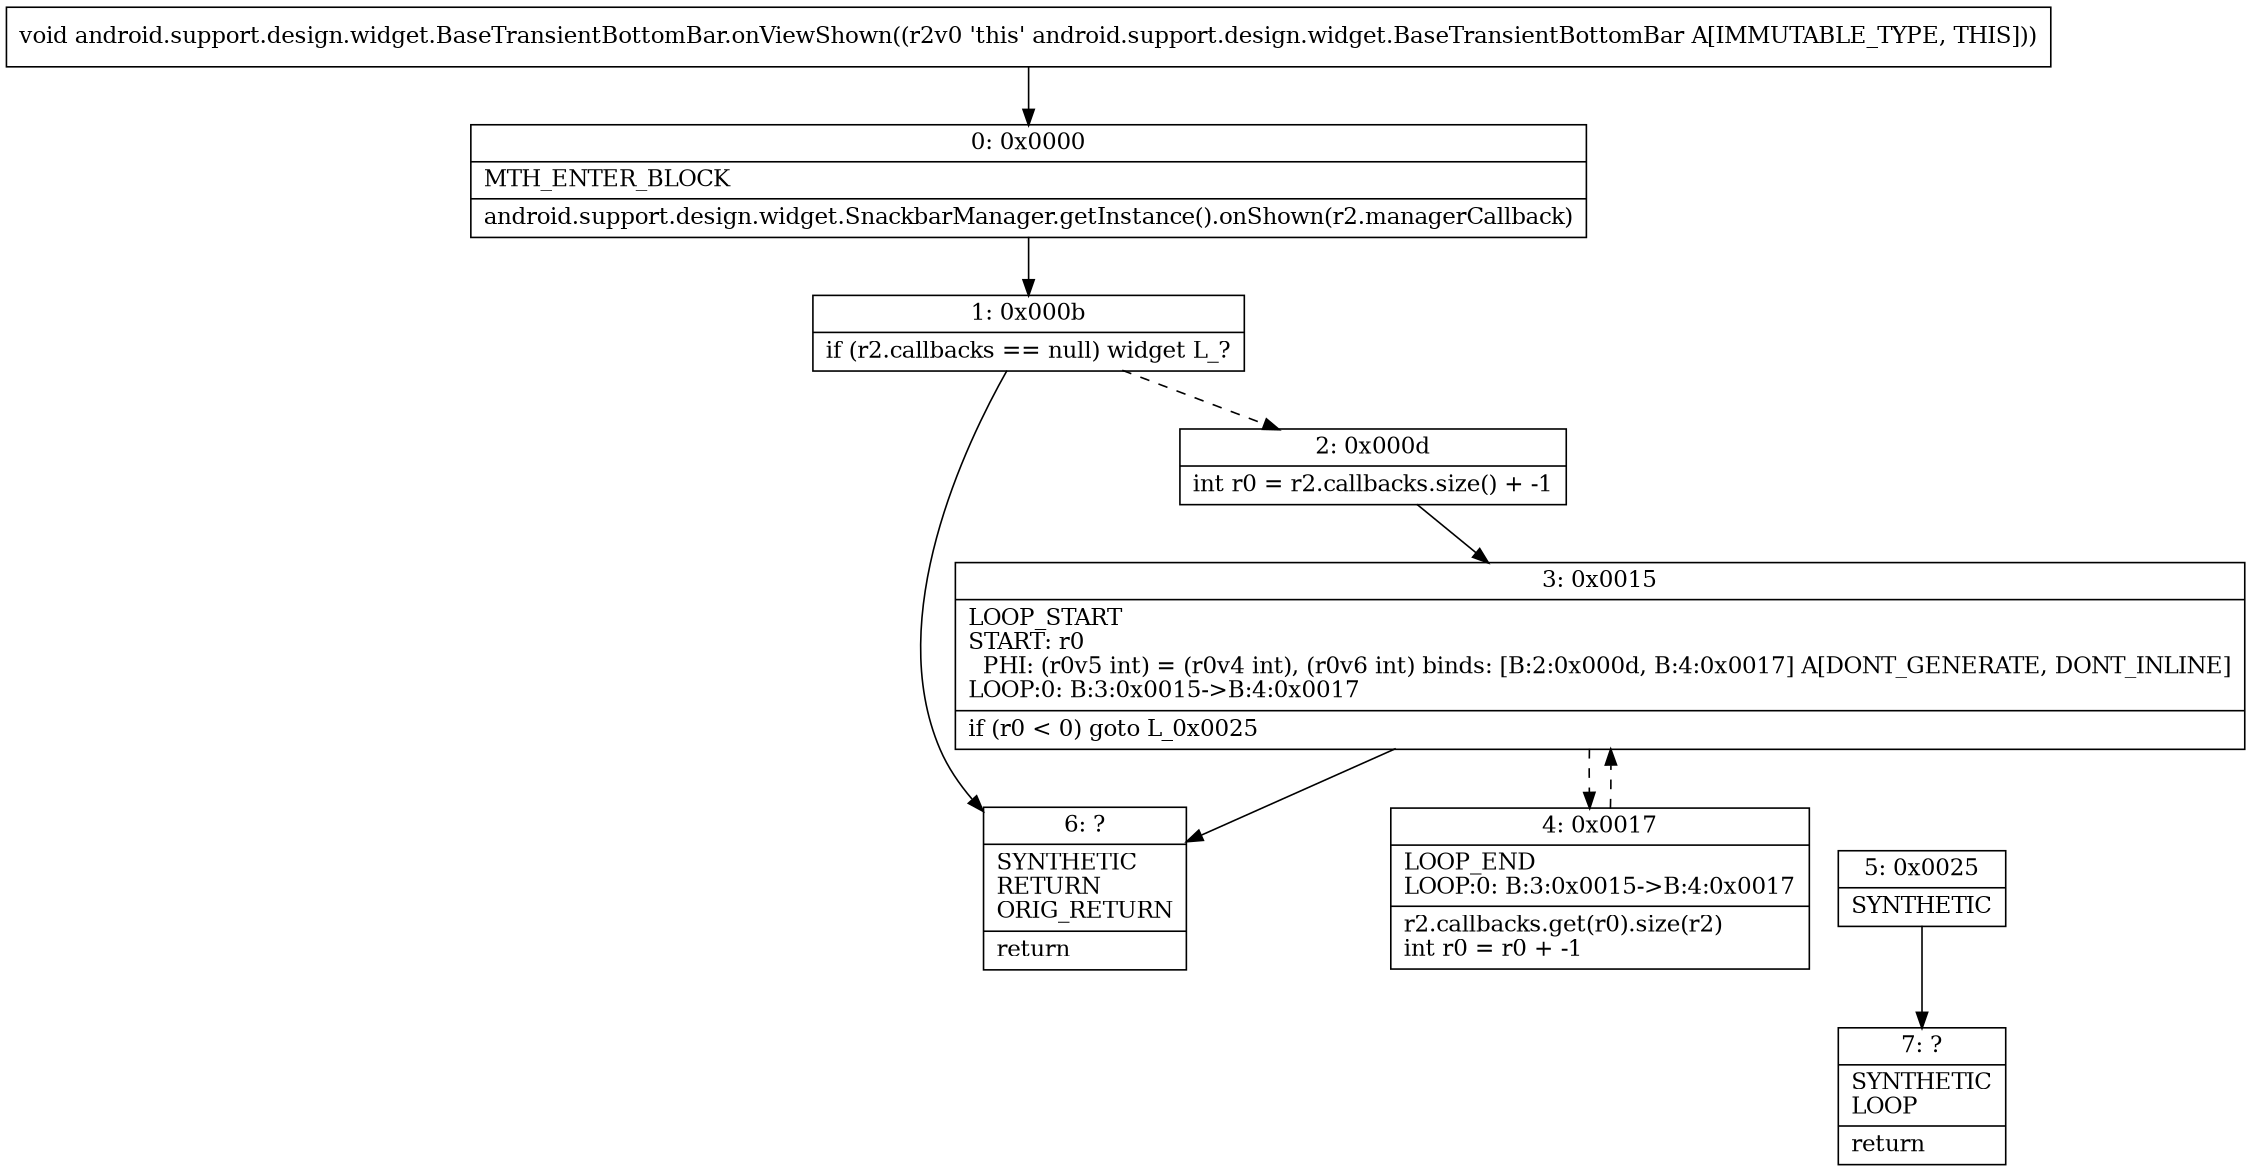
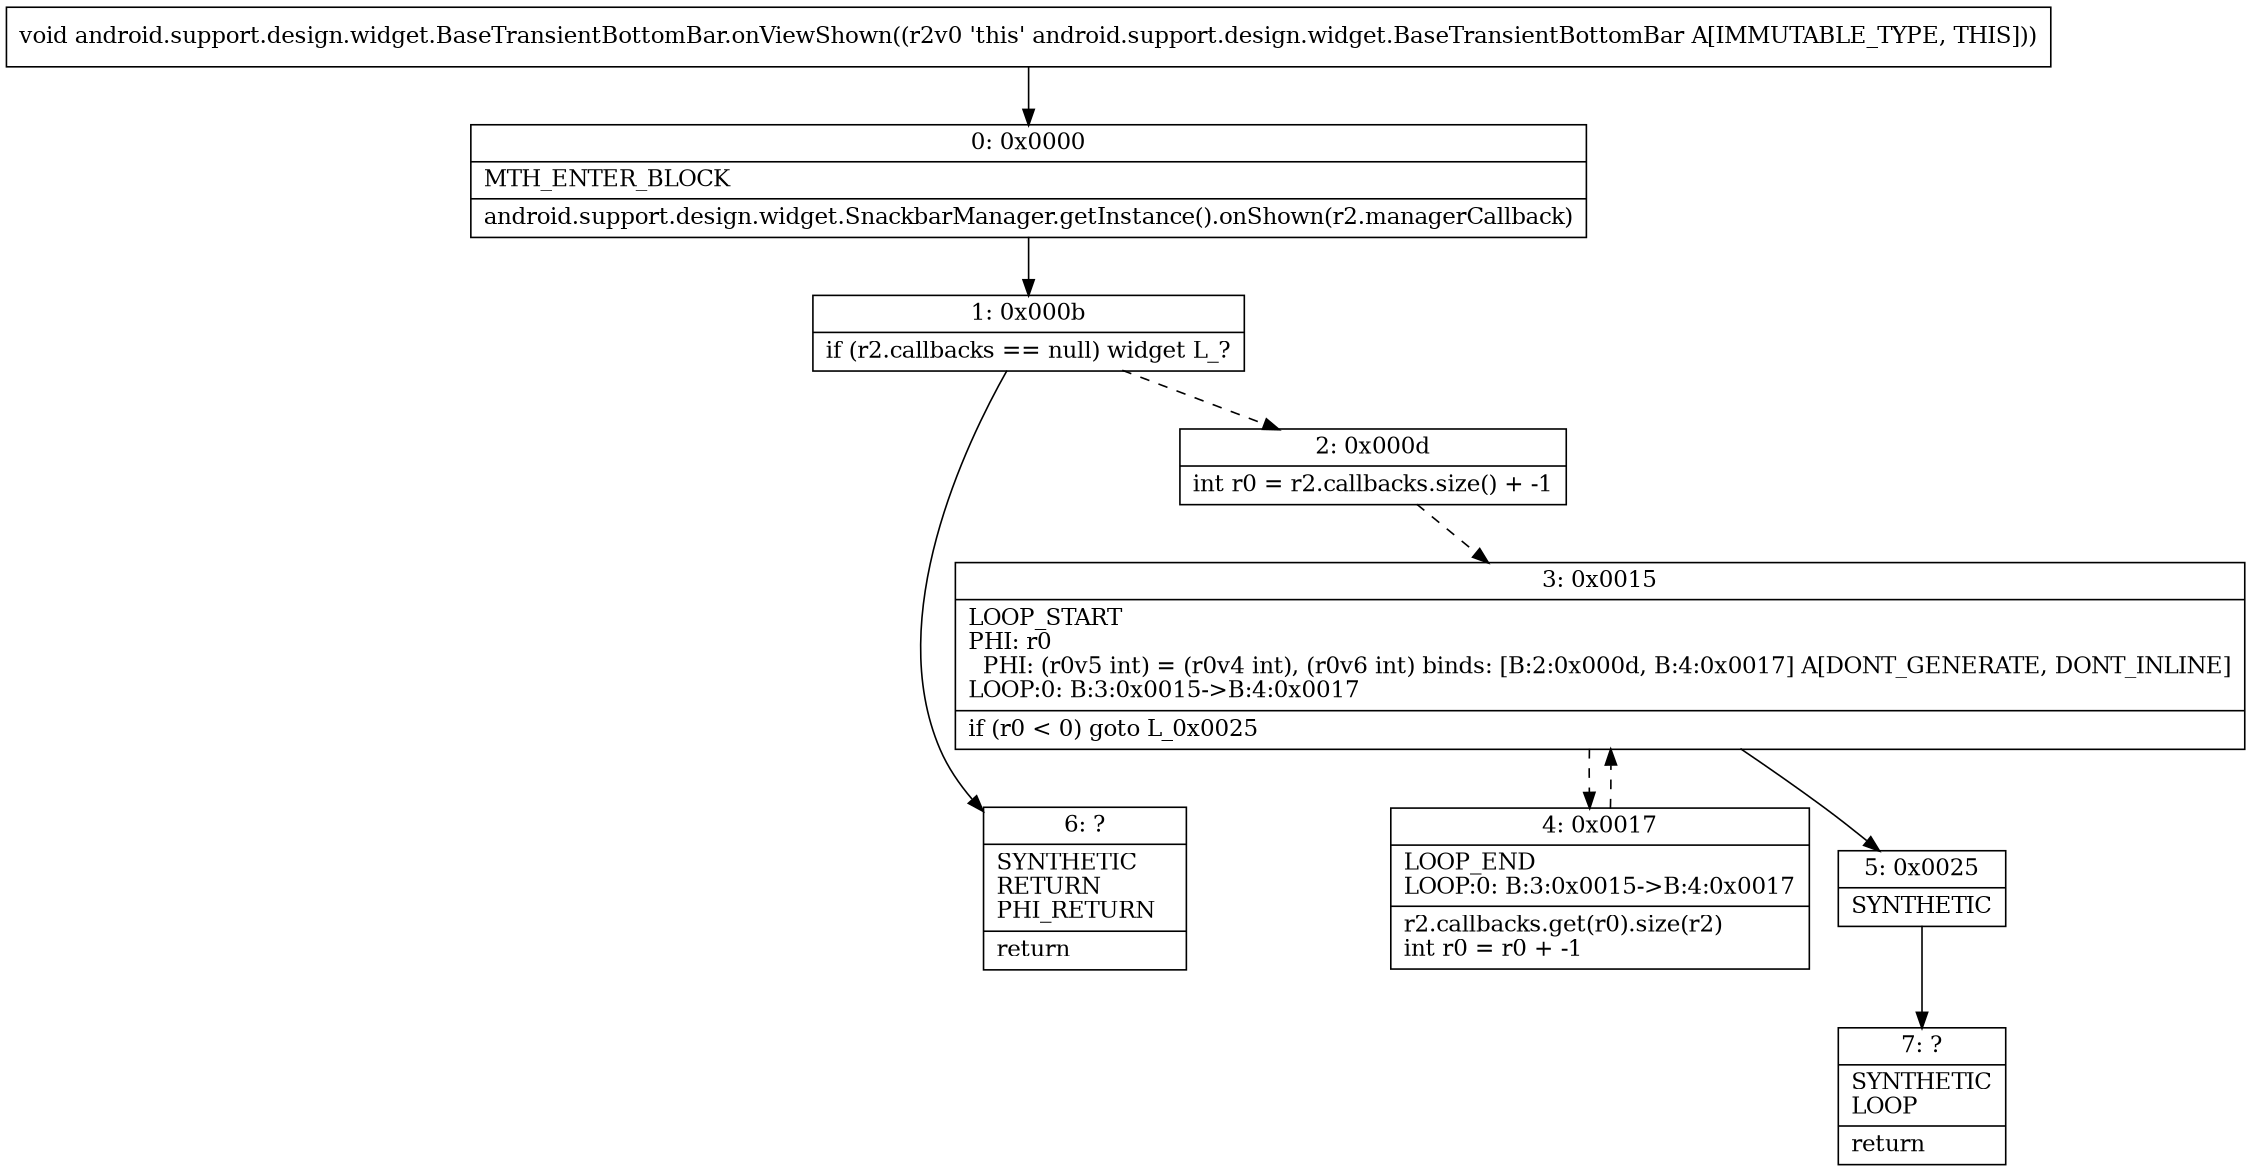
(1446, 529) -> (1446, 529)
(1030, 642) -> (1014, 642)
(1299, 792) -> (1805, 793)
(1085, 911) -> (1076, 911)
